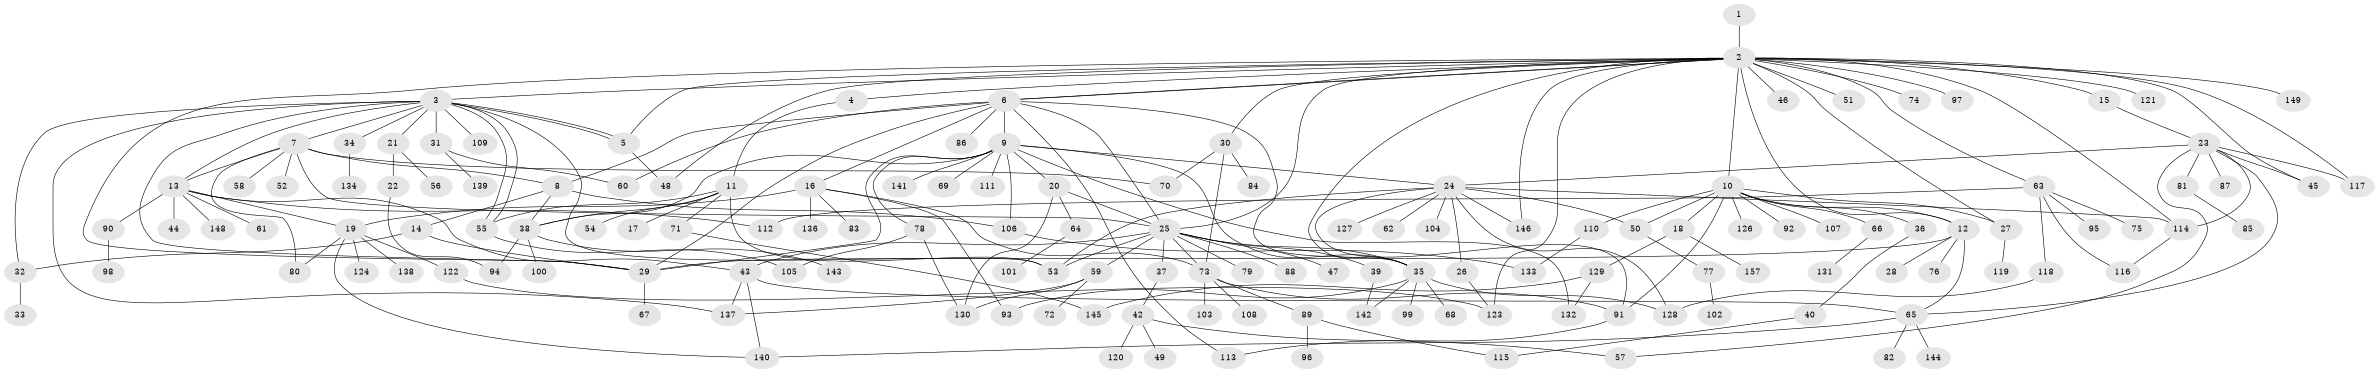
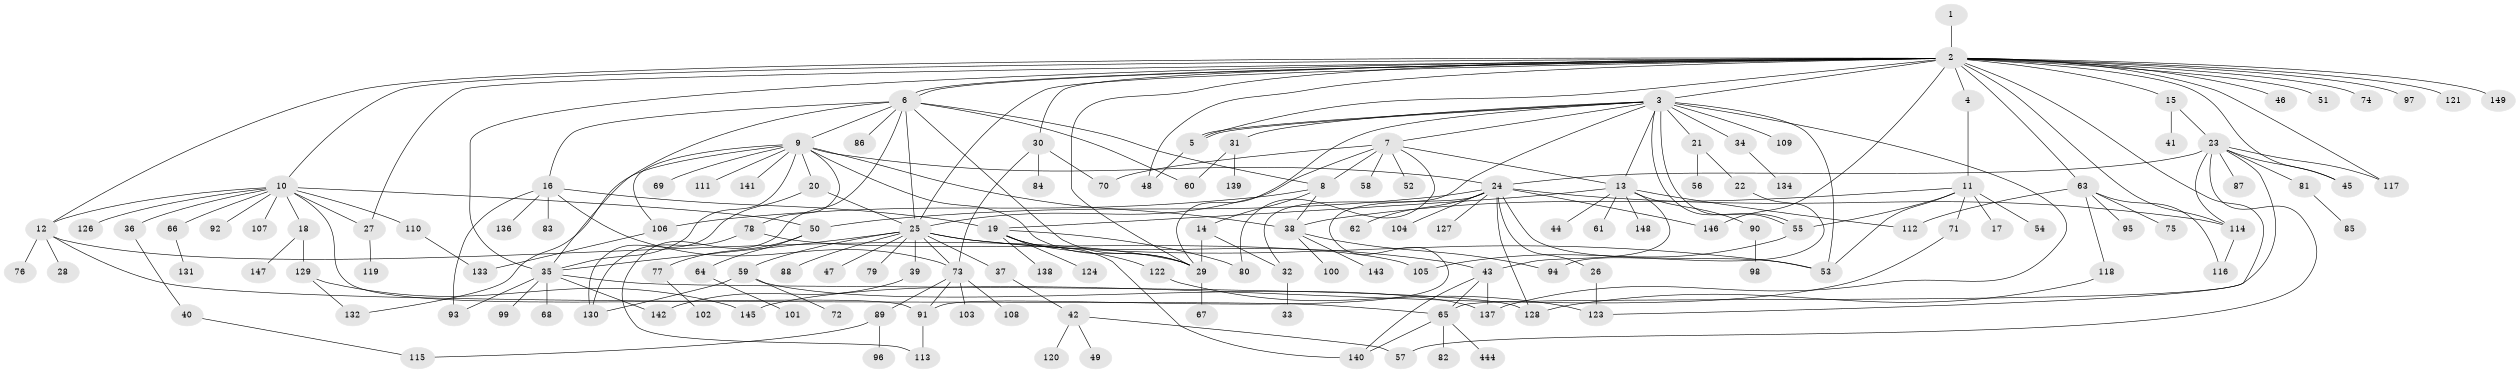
none -> (2171, 144)
(1065, 208) -> (758, 250)
(1753, 272) -> (259, 272)
(1933, 358) -> (1488, 358)
